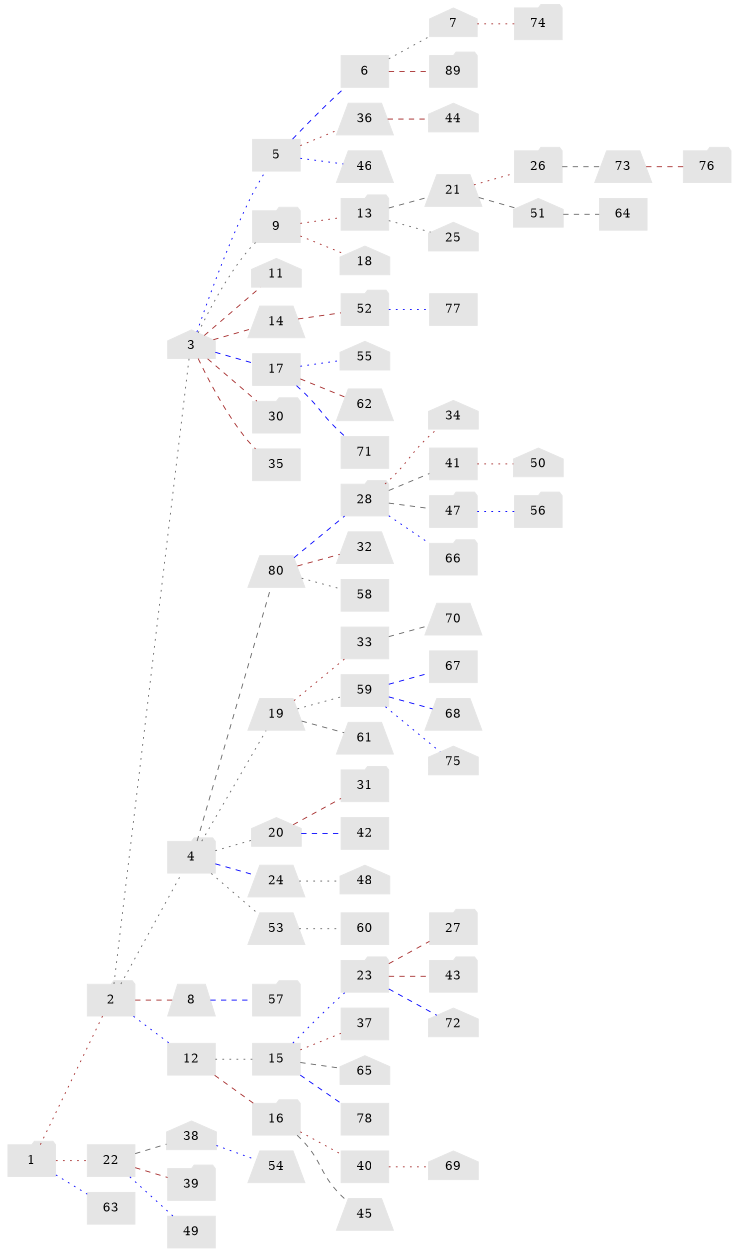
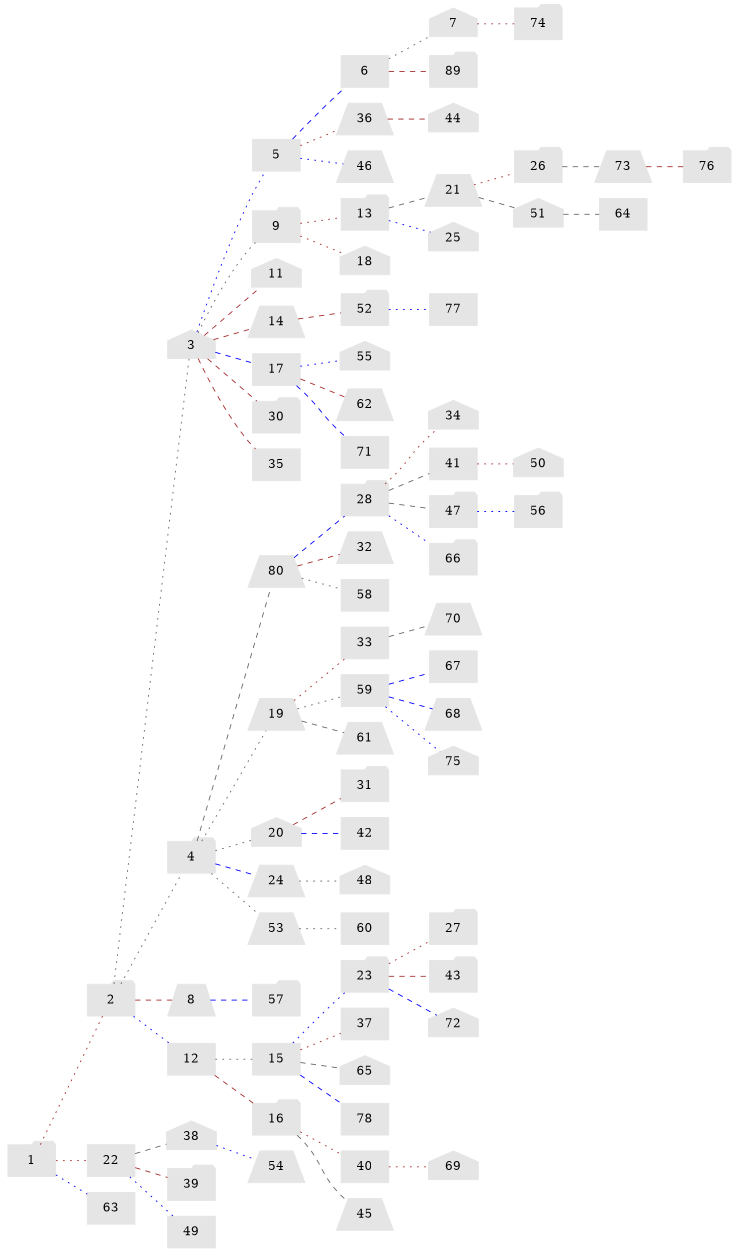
(410, 226) -> (410, 226)
(409, 953) -> (409, 953)
